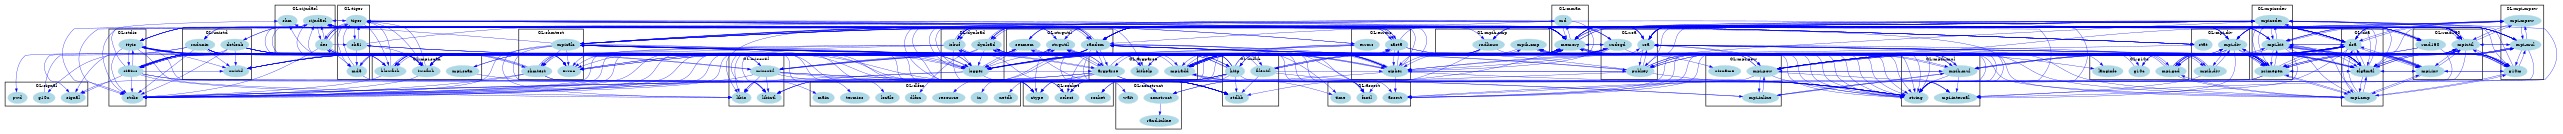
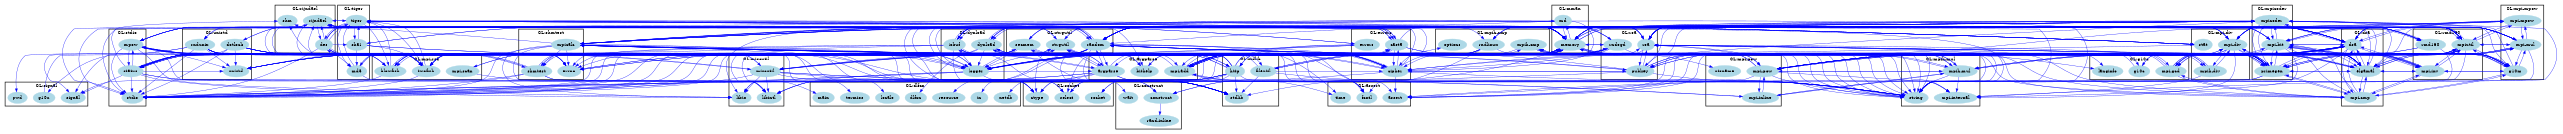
(131, 45) -> (131, 45)
none -> (1453, 45)
(878, 53) -> (884, 27)
(897, 53) -> (935, 56)
(427, 59) -> (427, 59)
none -> (555, 87)
